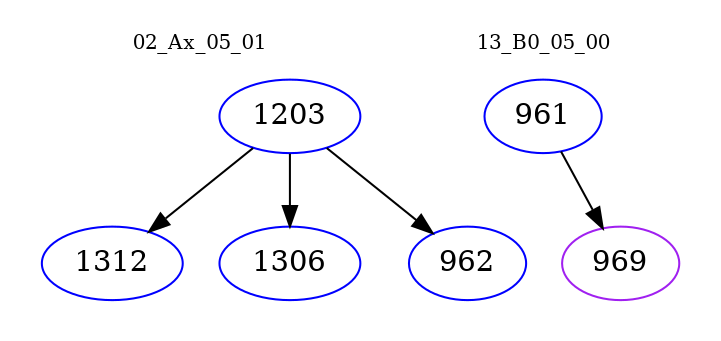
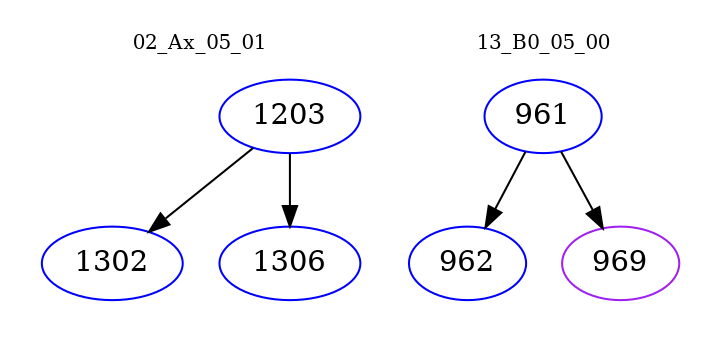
(363, 177) -> (510, 180)
(112, 263) -> (112, 263)
